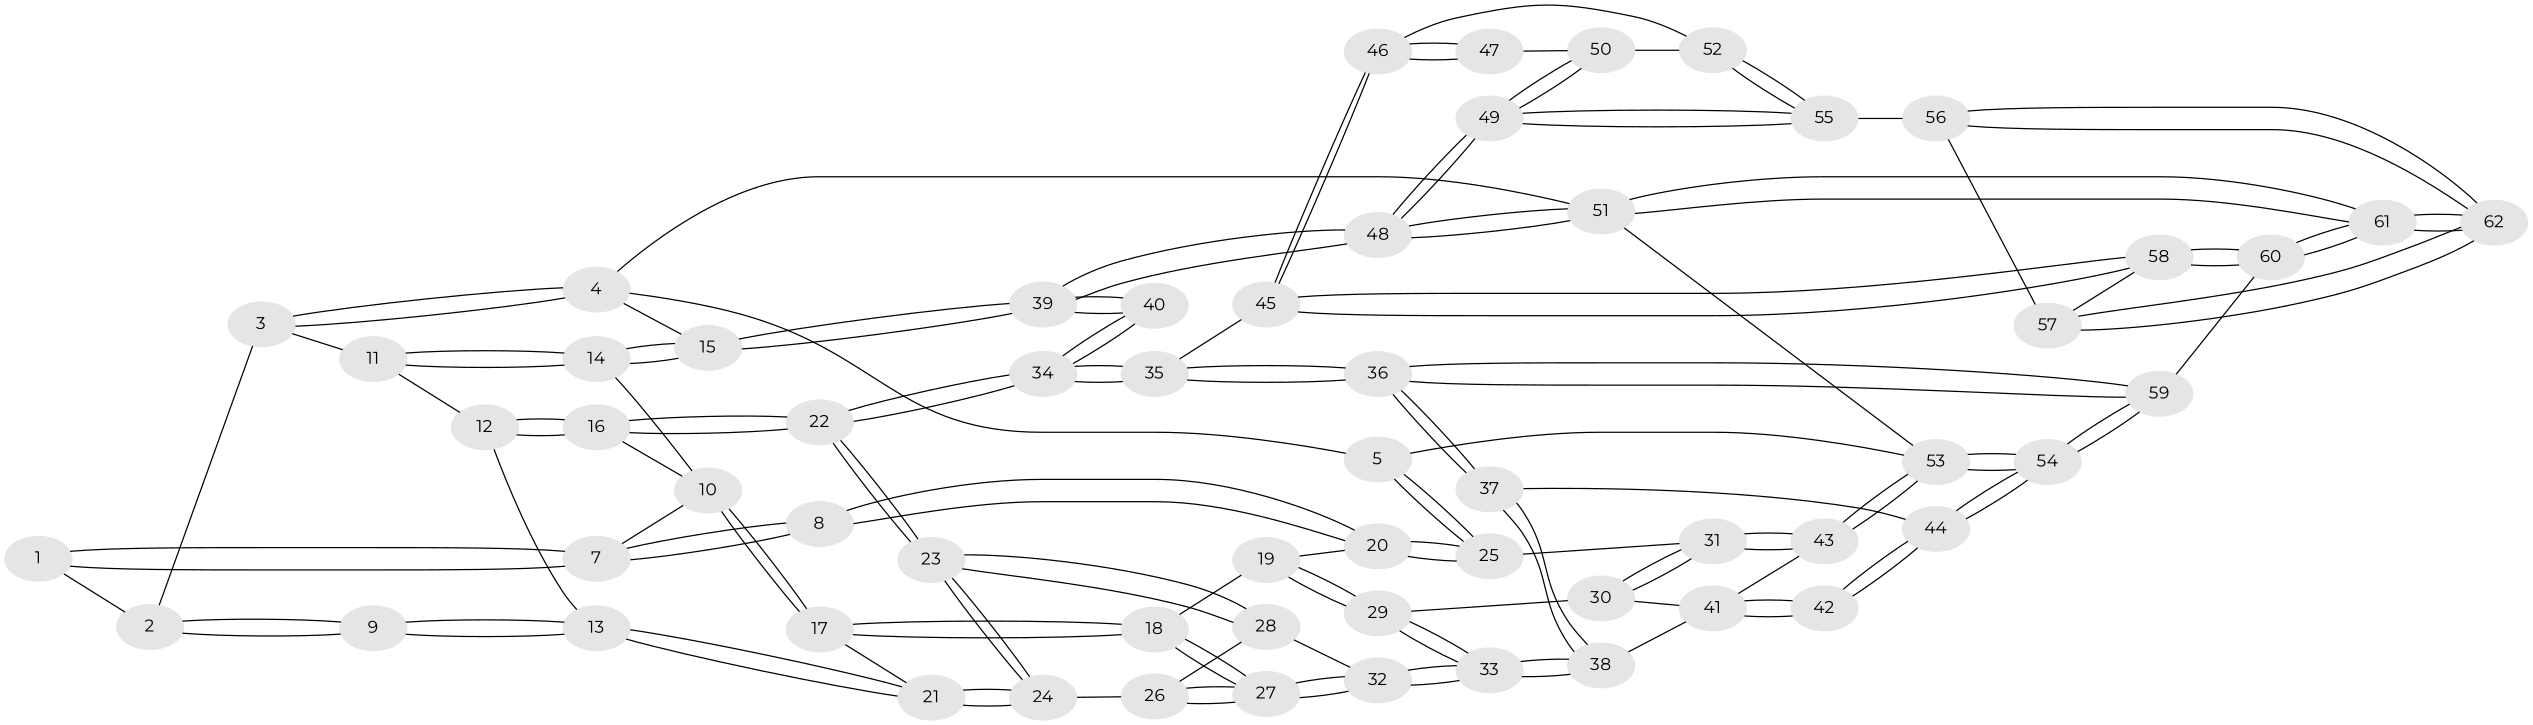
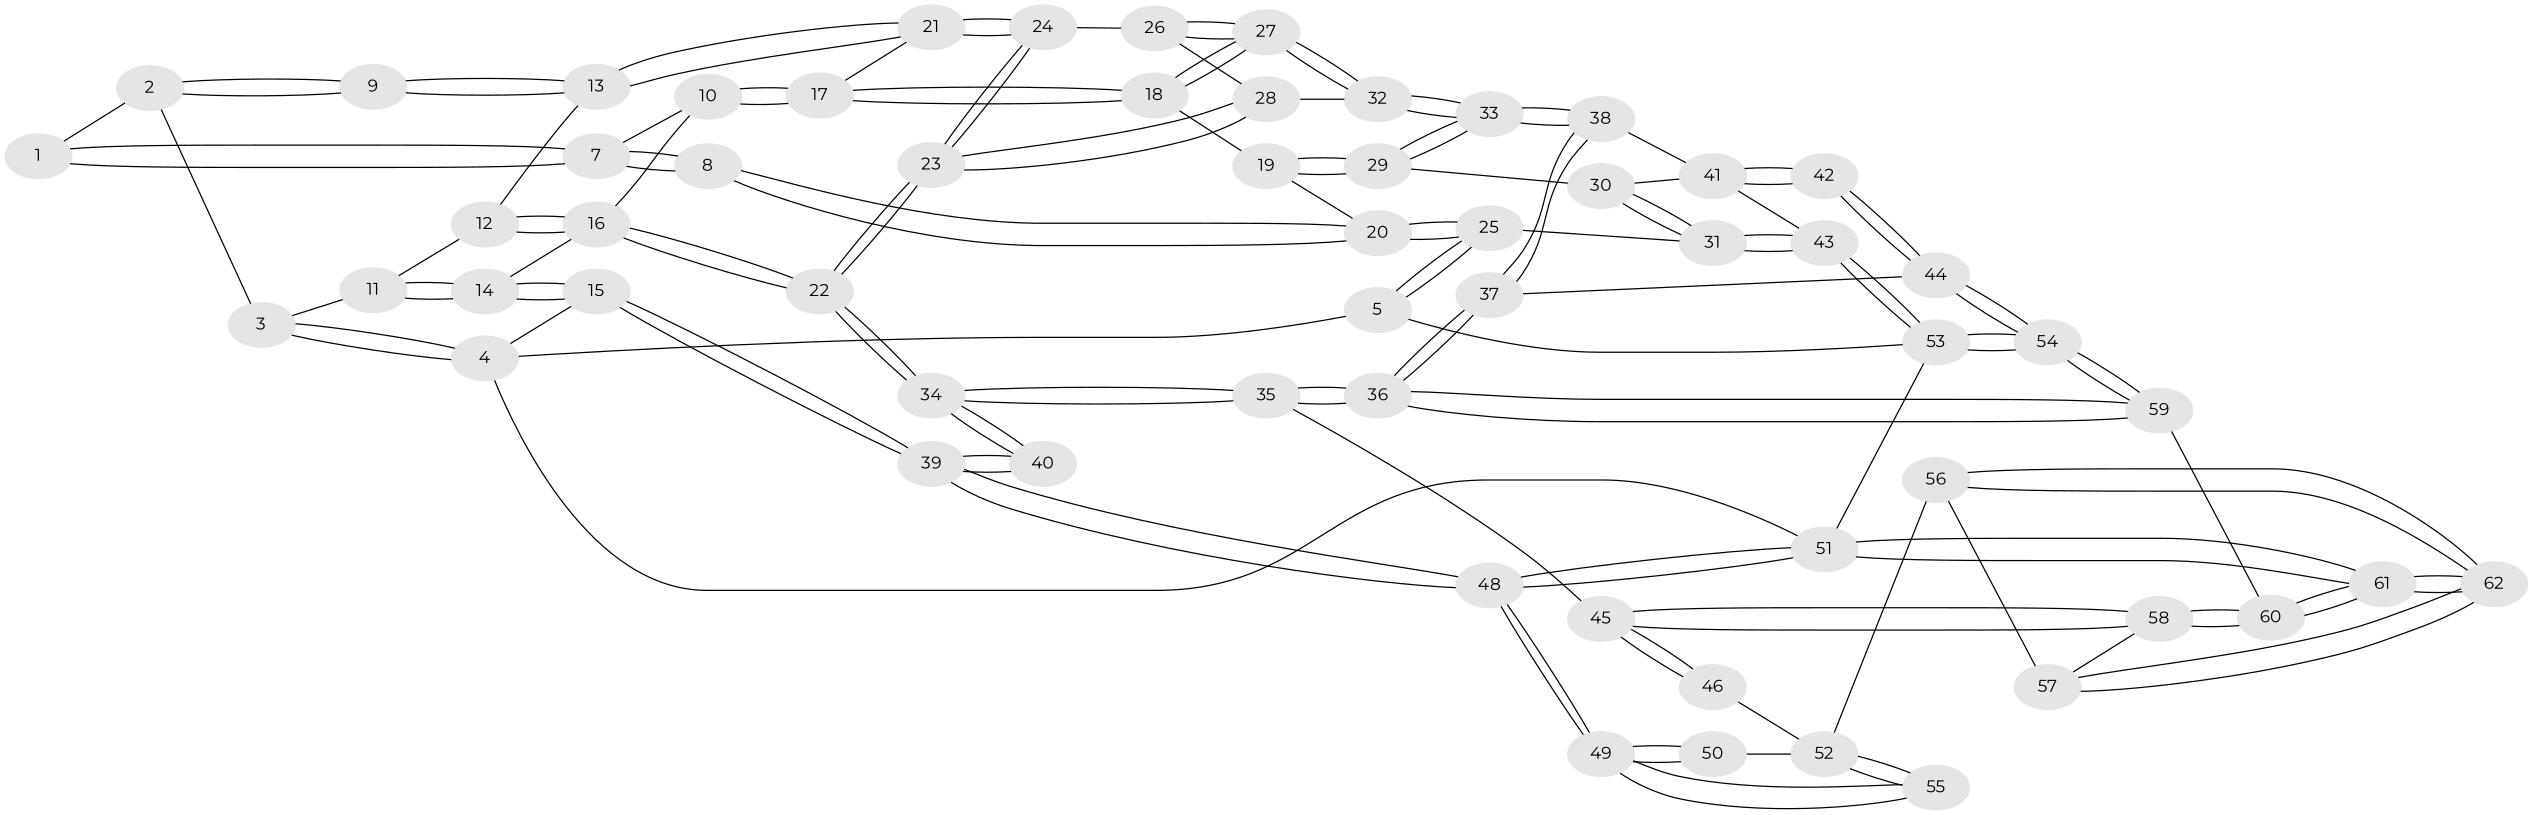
(1490, 51) -> none
(1880, 118) -> (1880, 617)
(643, 409) -> (541, 258)
